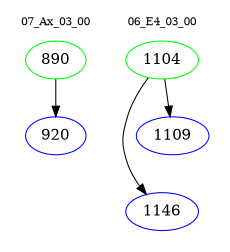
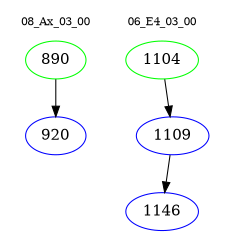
(56, 23) -> (56, 23)
(124, 131) -> (168, 169)
